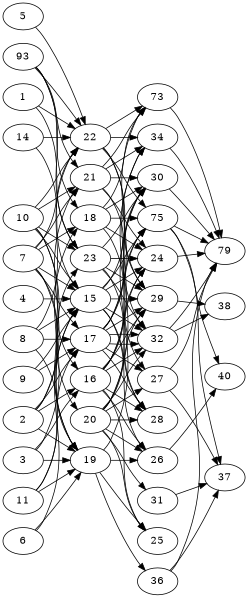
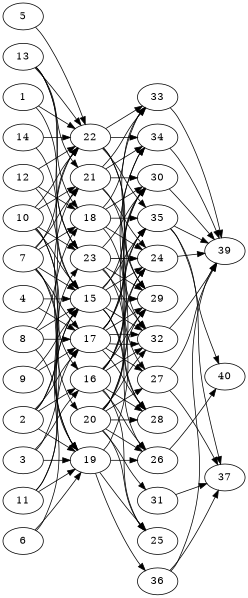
(23, 57) -> (23, 57)
(158, 97) -> (158, 97)
none -> (23, 178)
(158, 218) -> (158, 218)
(225, 251) -> (225, 251)
(225, 306) -> none
none -> (54, 317)
